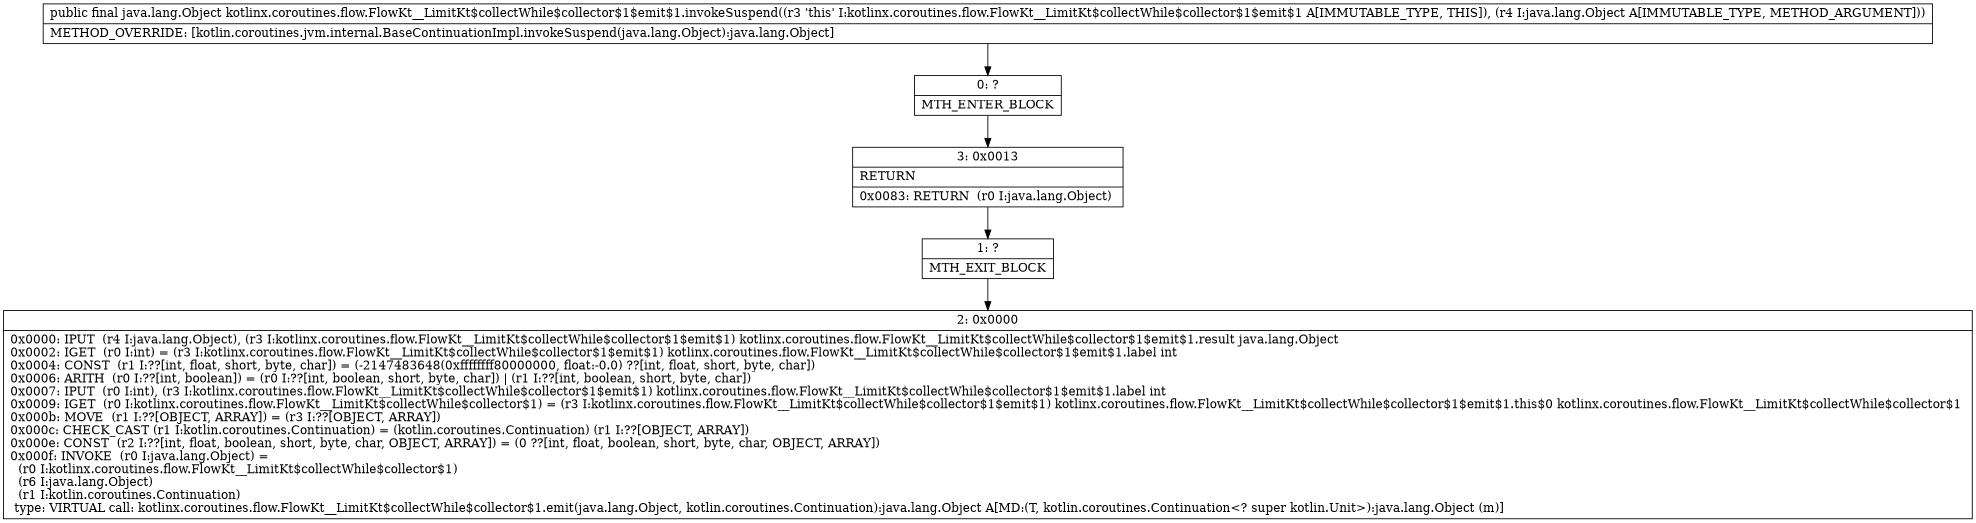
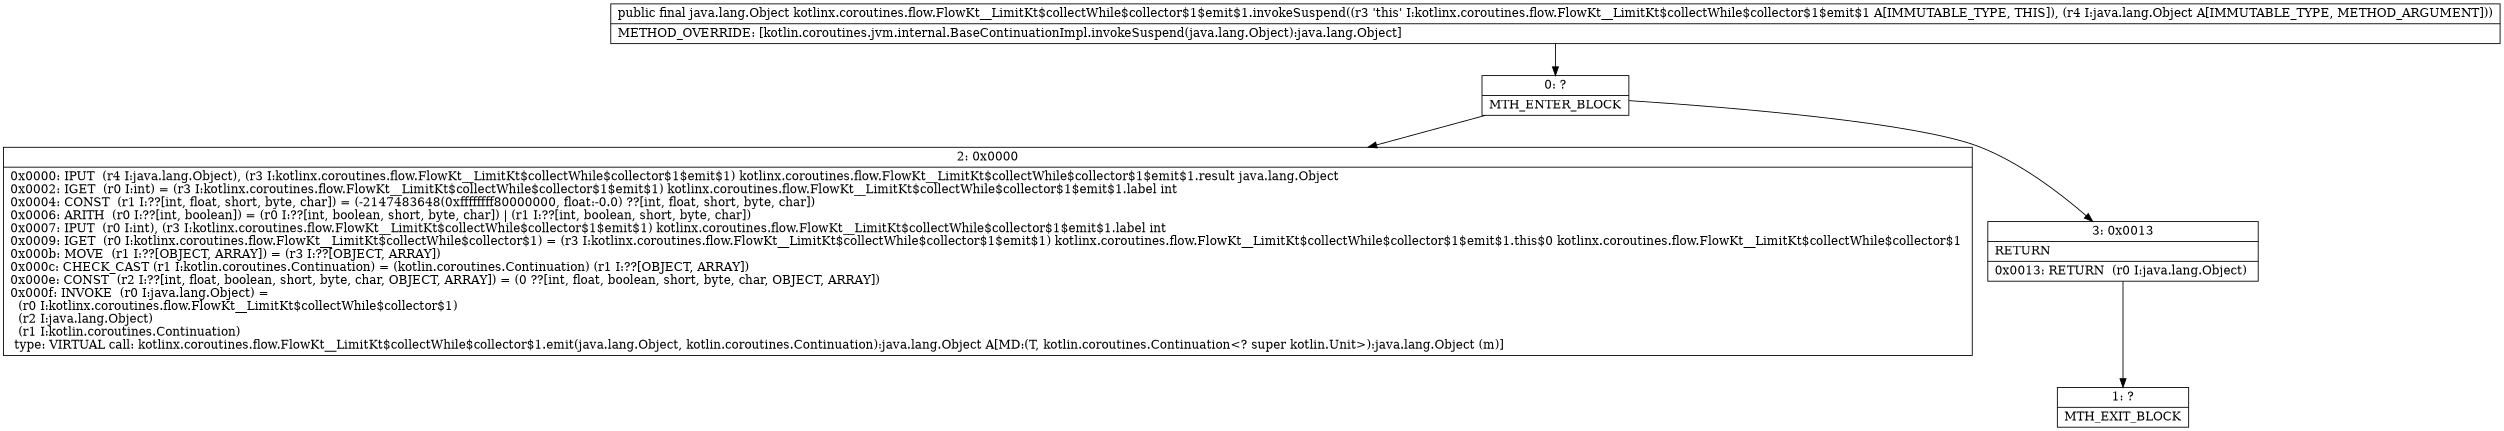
(988, 197) -> (2123, 271)
(988, 290) -> (1431, 130)
(82, 482) -> (82, 319)
